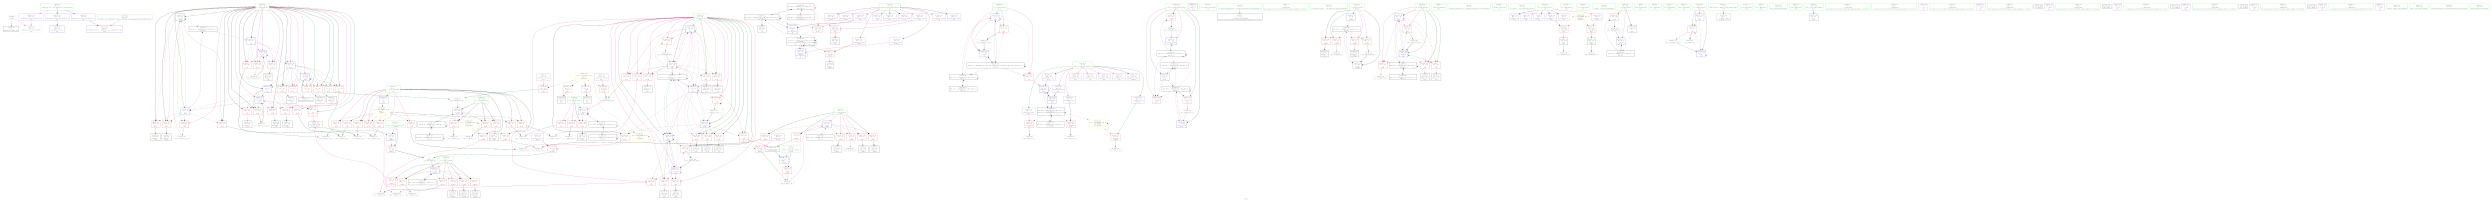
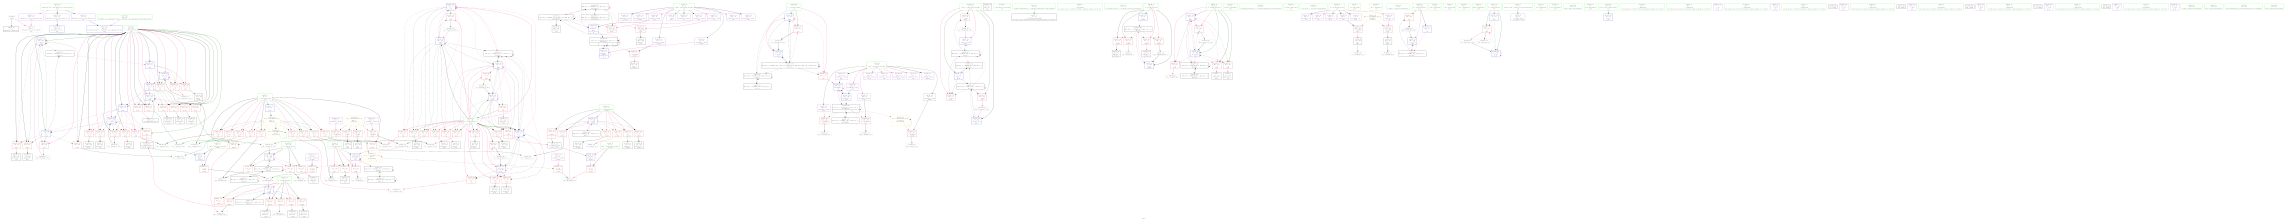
(740, 71) -> (488, 114)
none -> (261, 134)
